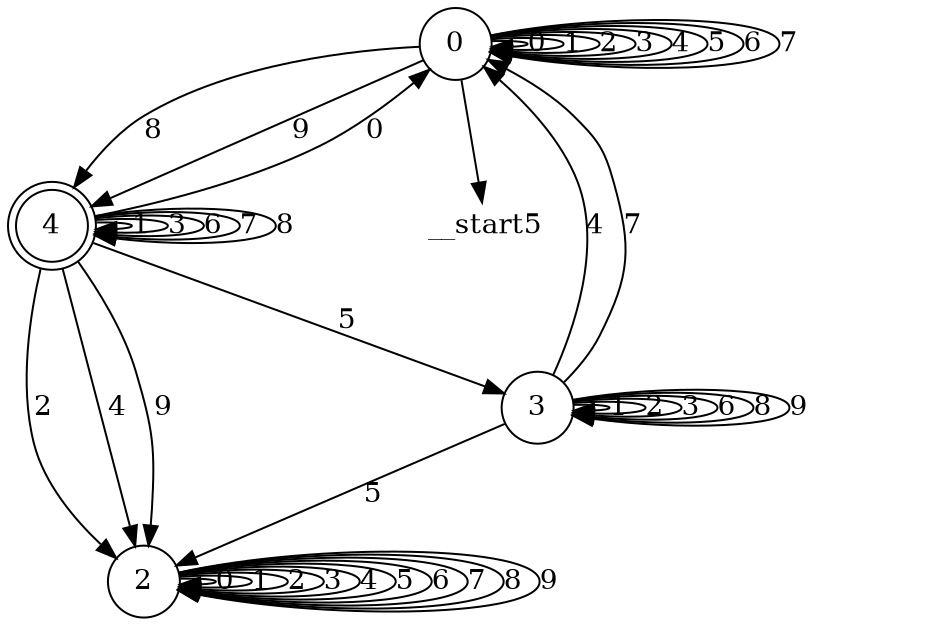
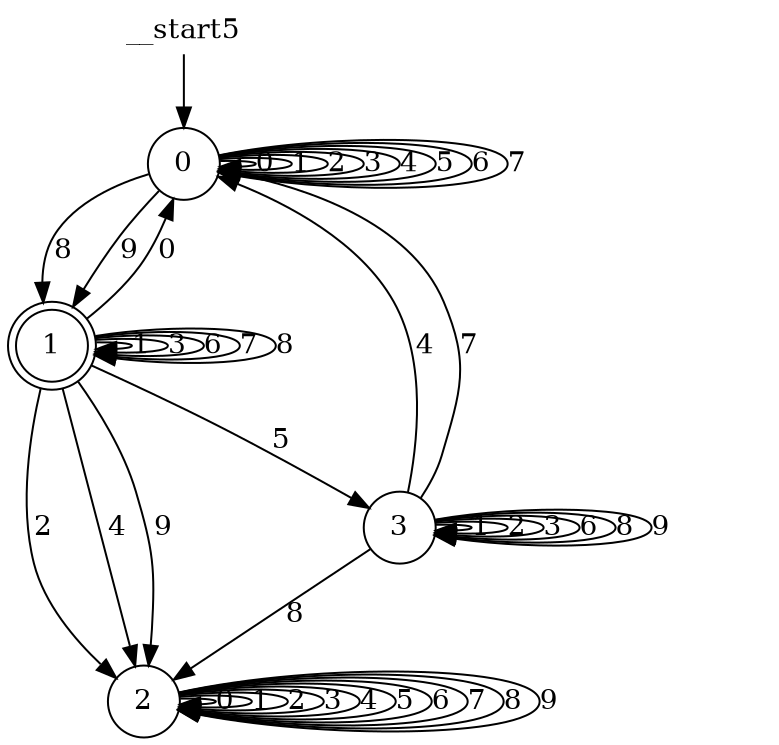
(470, 131) -> (184, 81)
(52, 226) -> (52, 346)
(374, 495) -> (296, 615)
